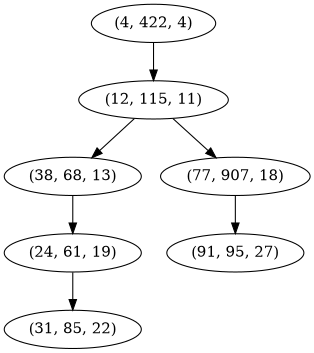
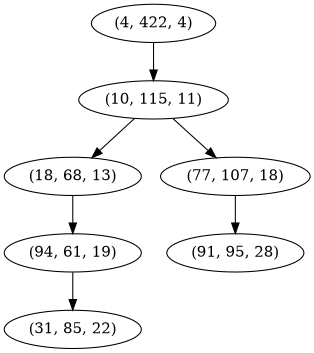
(154, 100) -> (154, 100)
(73, 176) -> (73, 176)
(235, 176) -> (235, 176)
(73, 253) -> (73, 253)
(235, 253) -> (235, 253)
